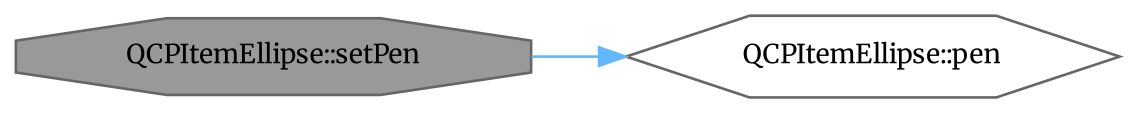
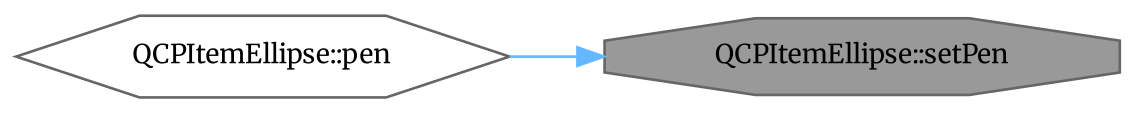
(565, 57) -> (543, 57)
